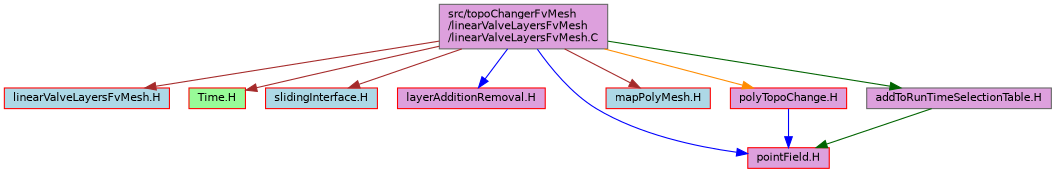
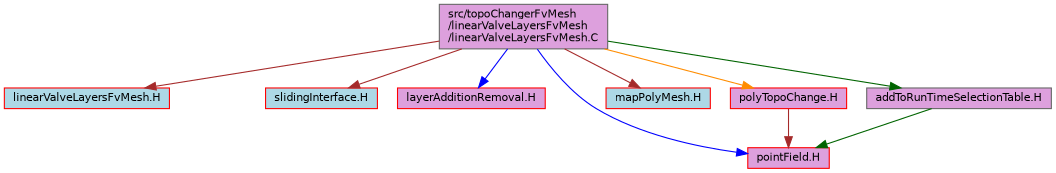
(217, 98) -> none
(789, 123) -> (789, 123)
